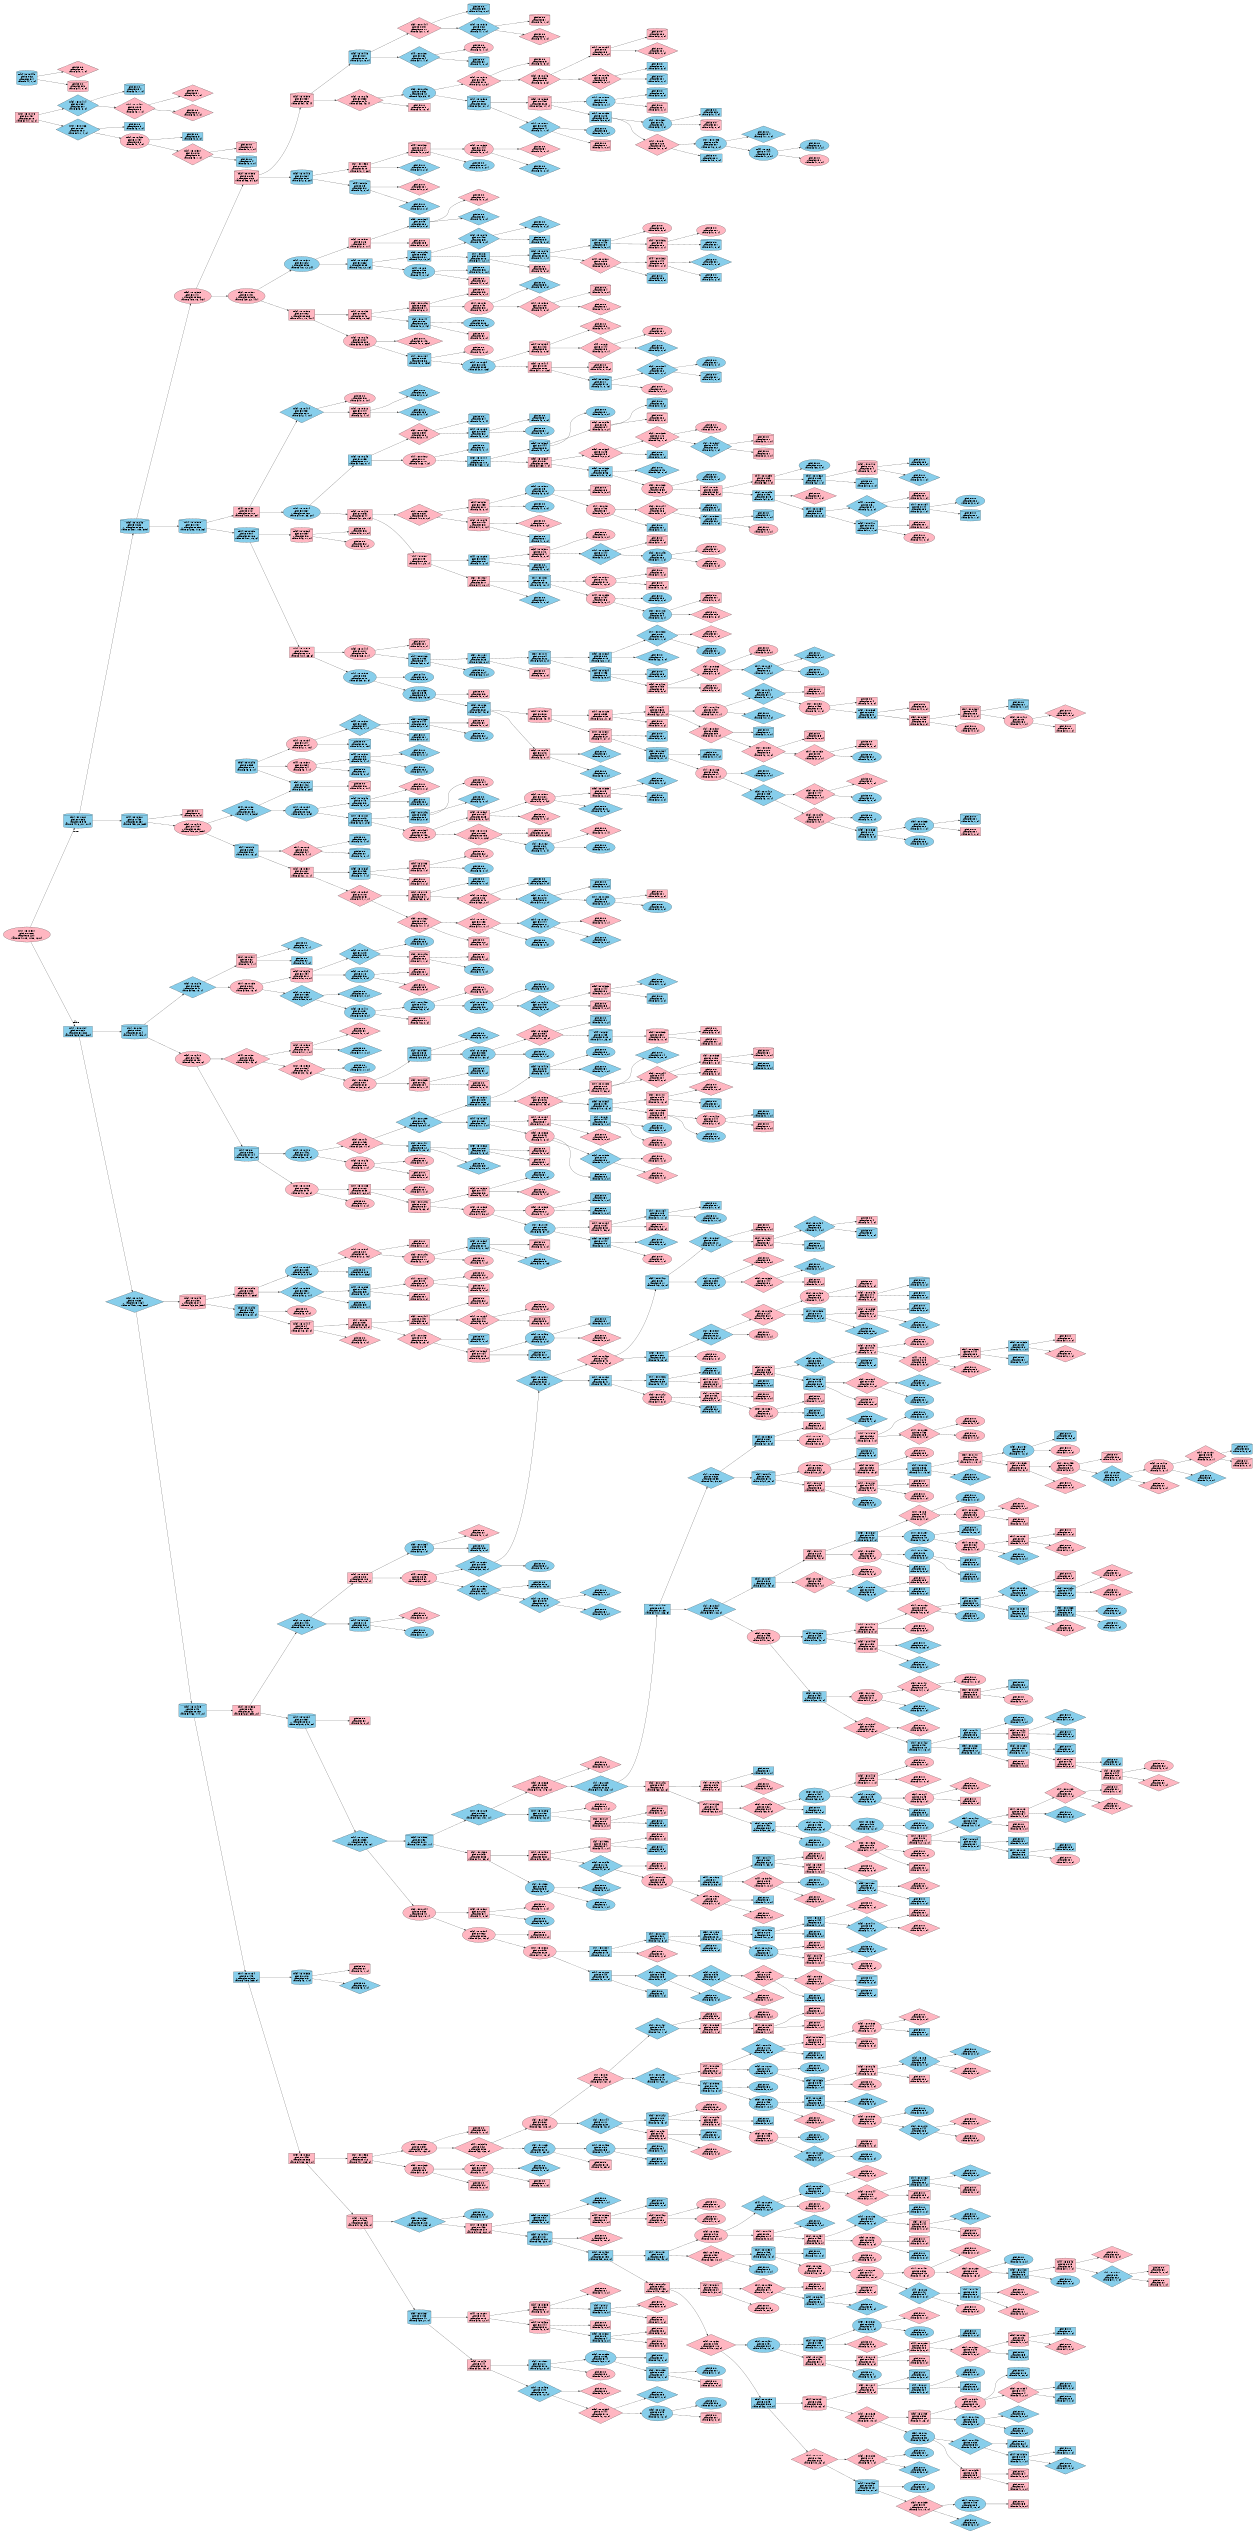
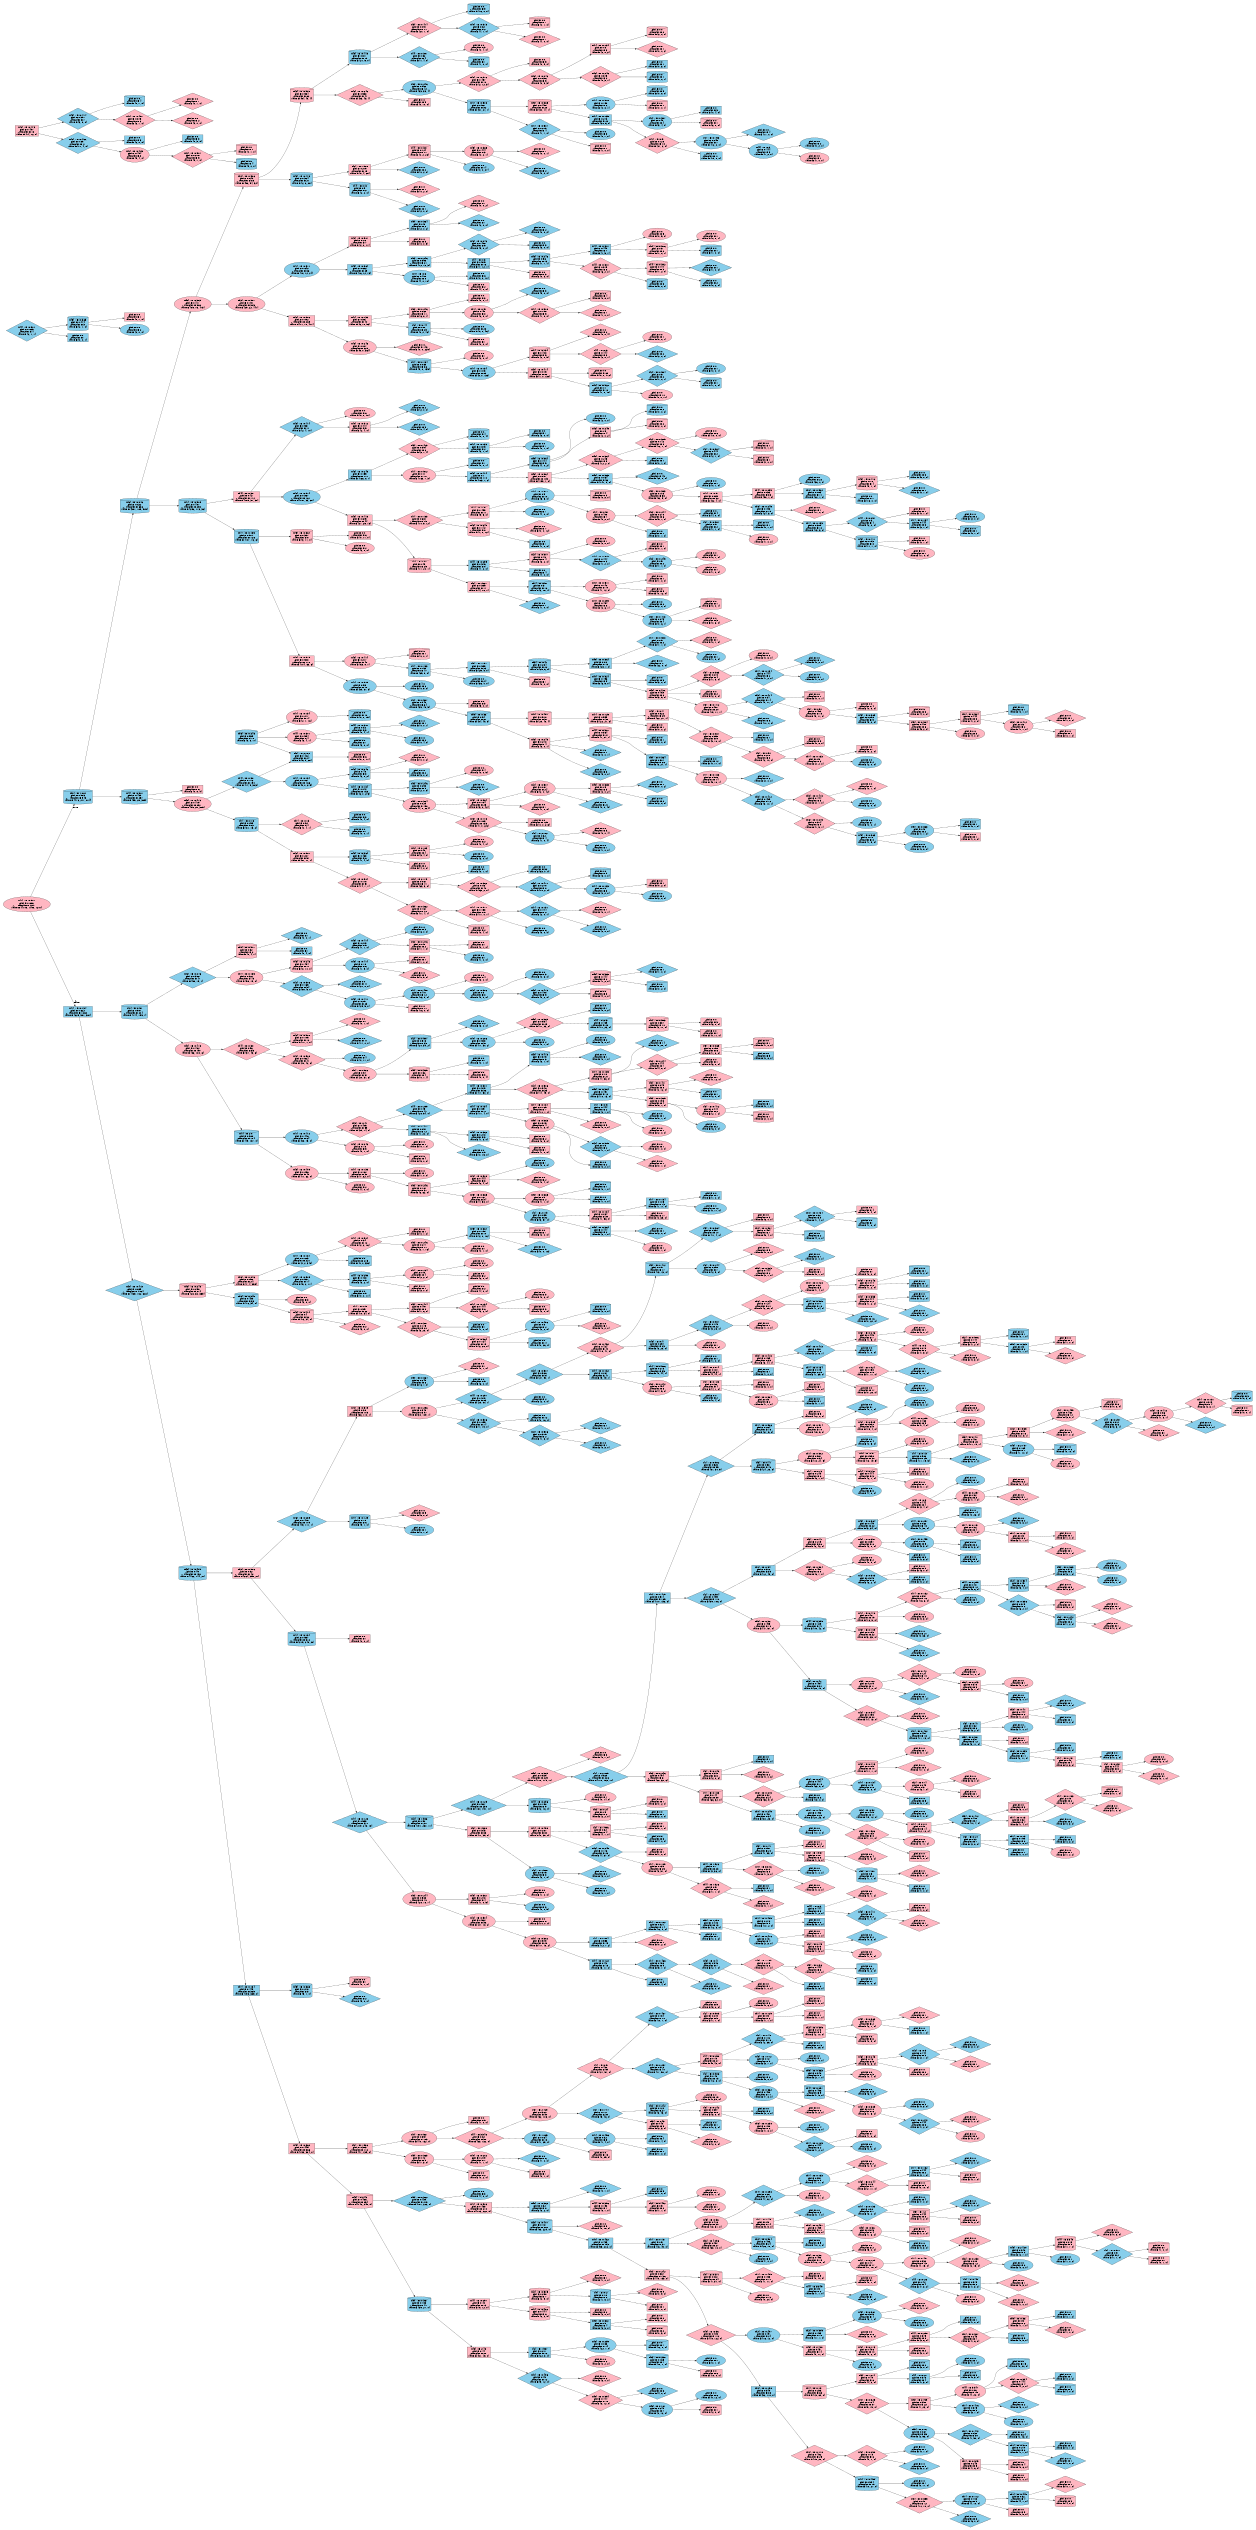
(681, 711) -> (681, 700)
(570, 725) -> (569, 739)
(330, 735) -> none
(919, 1798) -> (919, 1786)
none -> (996, 2499)
